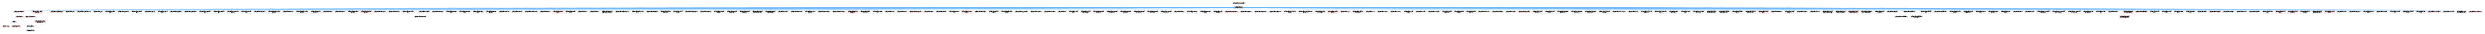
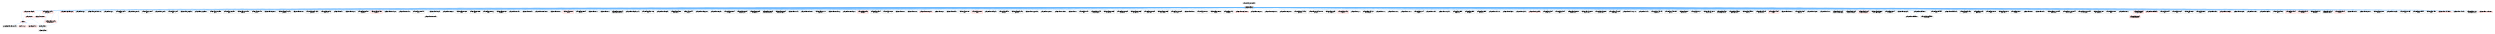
none -> (10, 26)
